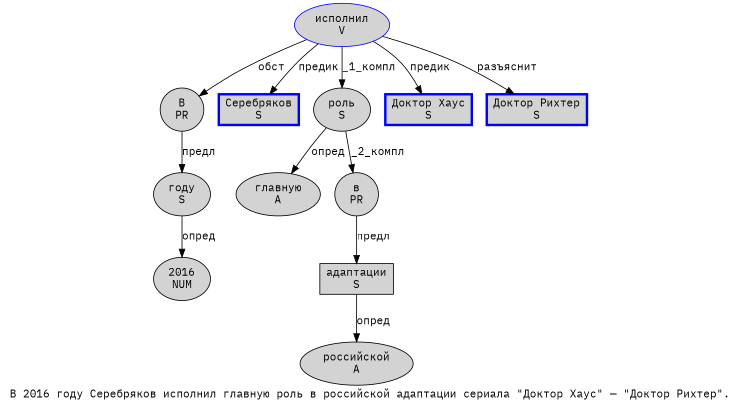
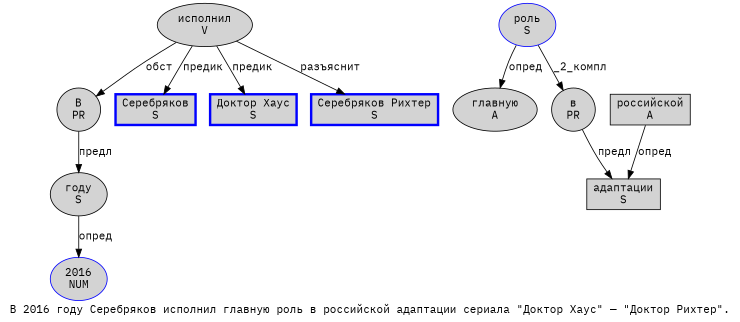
(342, 25) -> (205, 25)
(342, 63) -> none
(342, 110) -> (527, 25)
(537, 110) -> (375, 110)
(182, 279) -> (79, 279)
(357, 314) -> (638, 148)
(357, 364) -> (650, 110)
